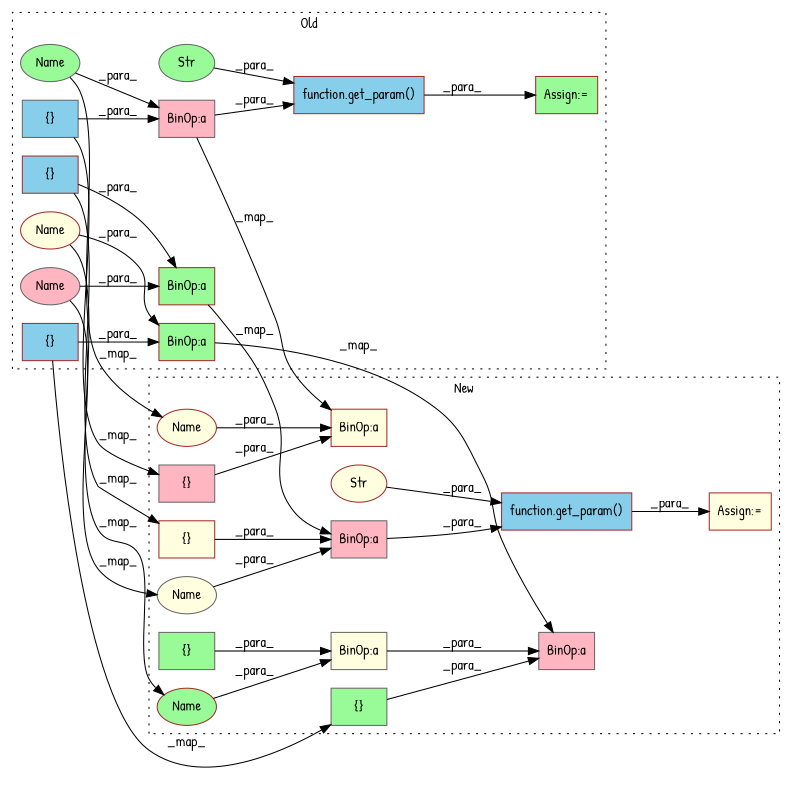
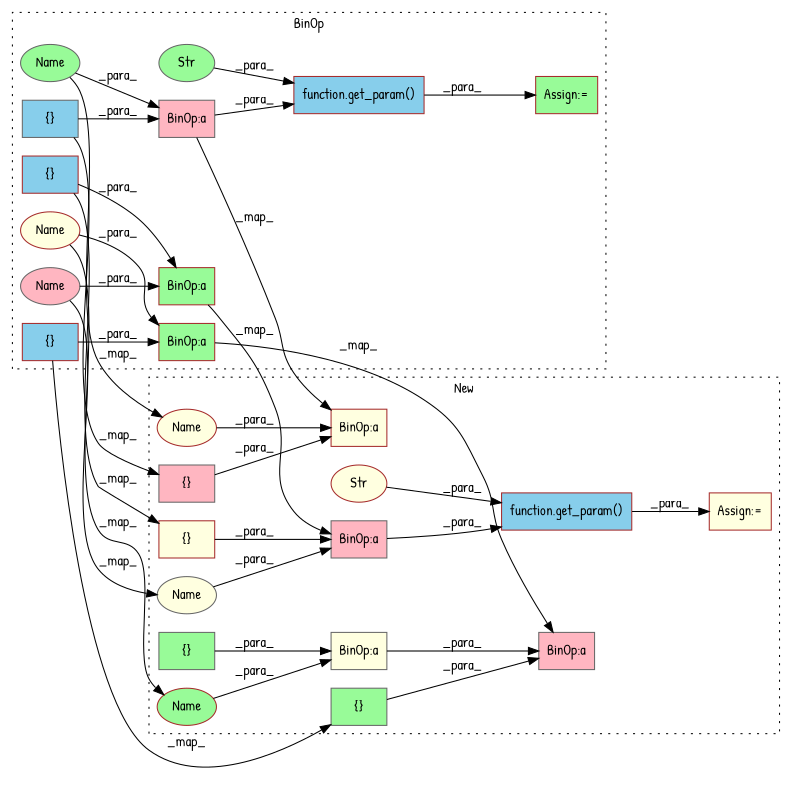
(309, 24) -> (309, 24)
